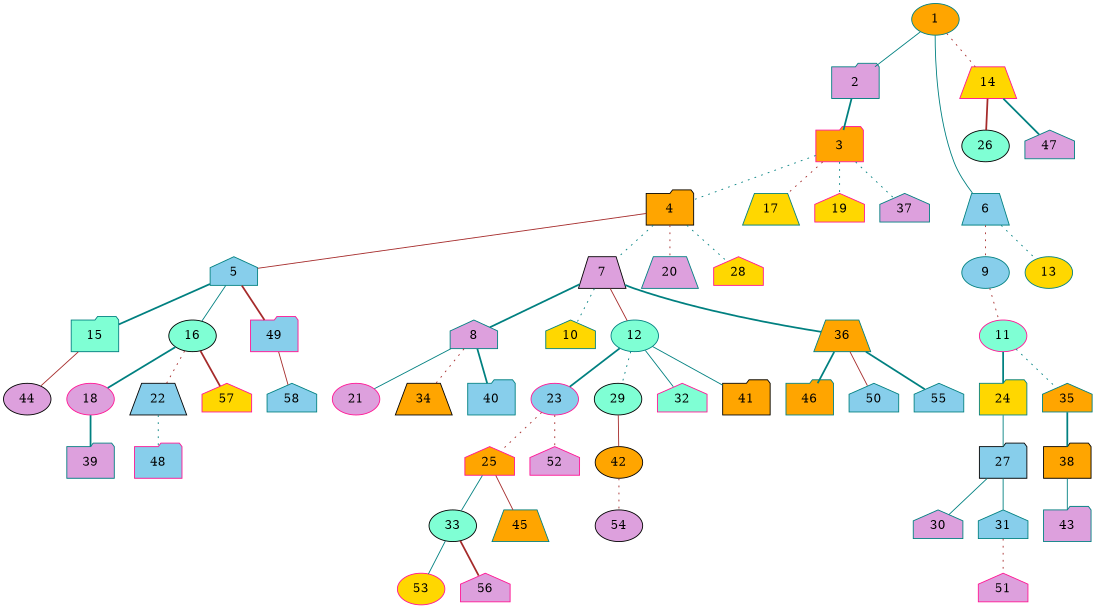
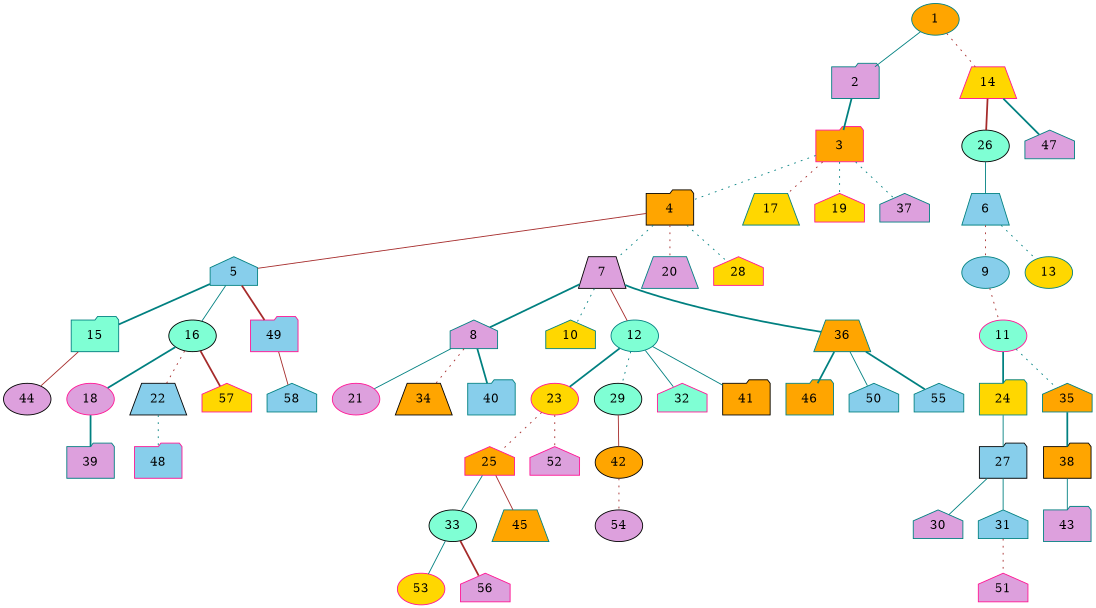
(942, 117) -> (986, 178)
(859, 369) -> (859, 369)
(555, 399) -> (555, 399)
